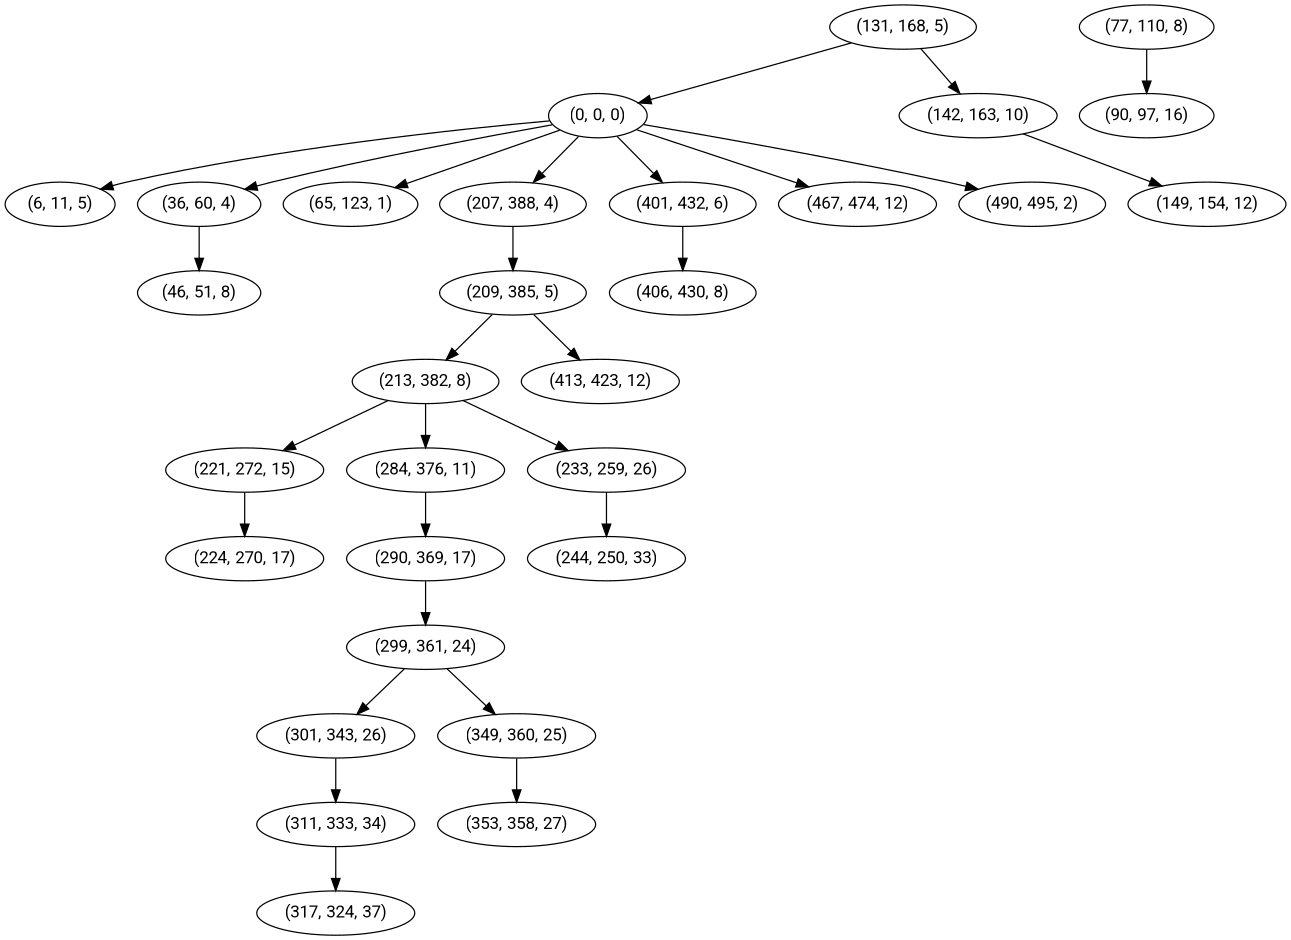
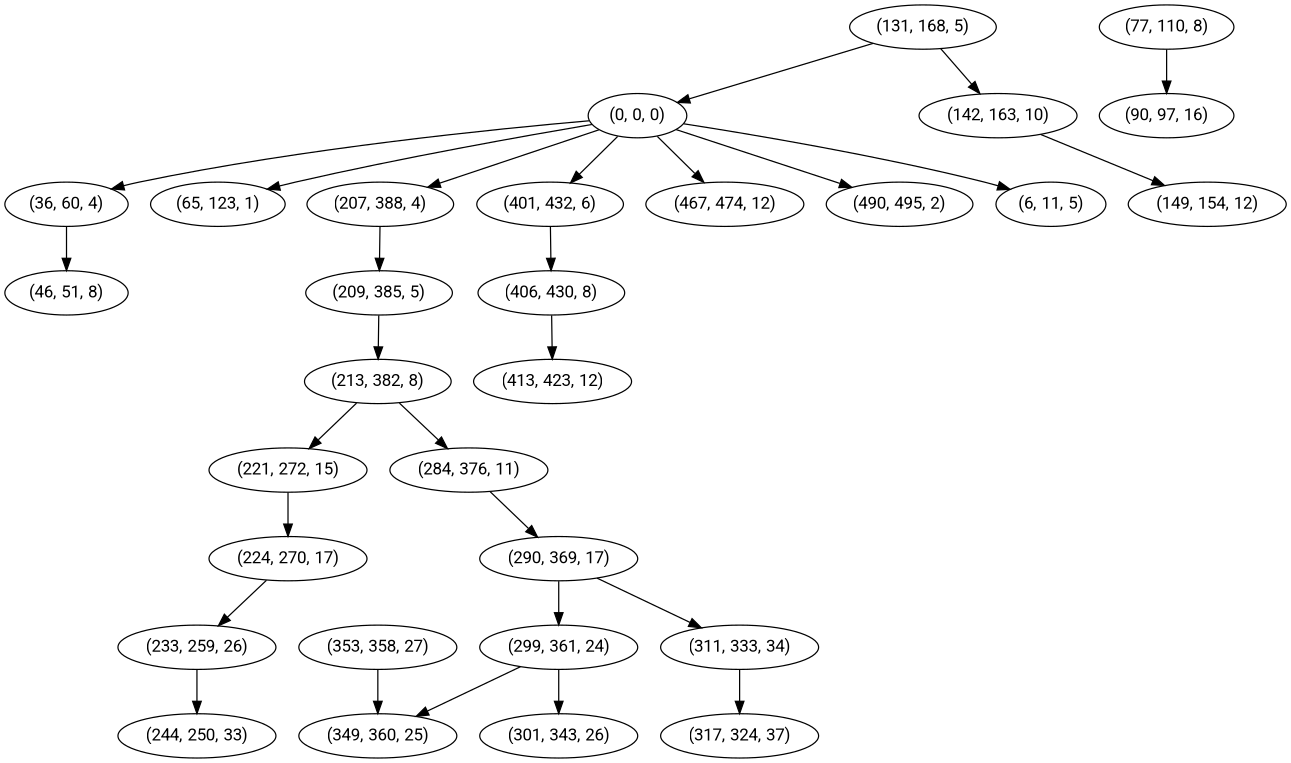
(552, 333) -> (552, 331)
(510, 423) -> (247, 599)
(336, 774) -> (644, 600)
(517, 774) -> (378, 686)
